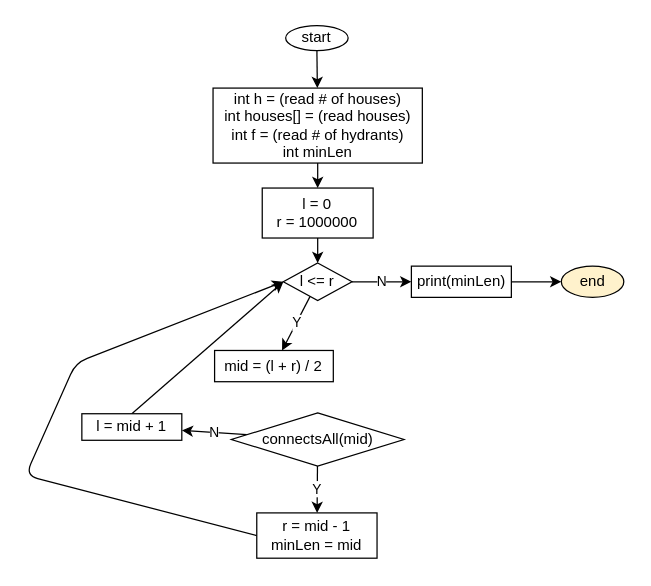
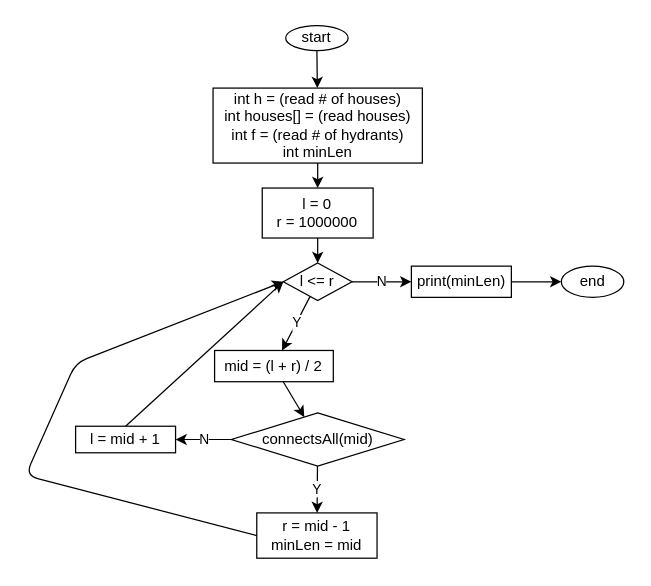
(593, 282) -> (593, 282)
none -> (292, 396)
(132, 427) -> (126, 440)
